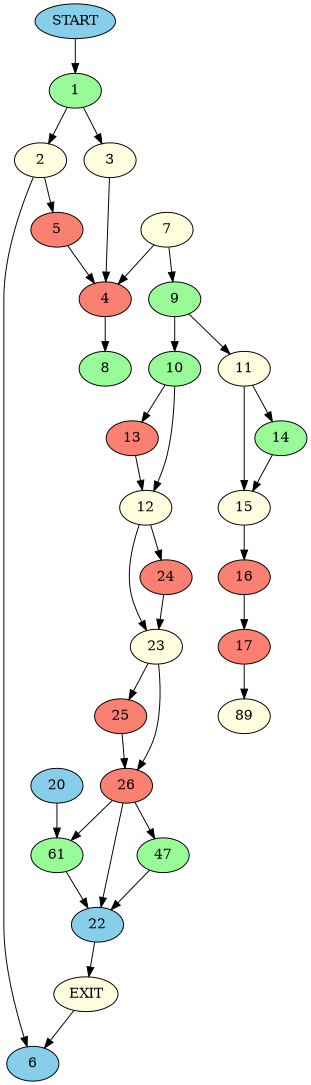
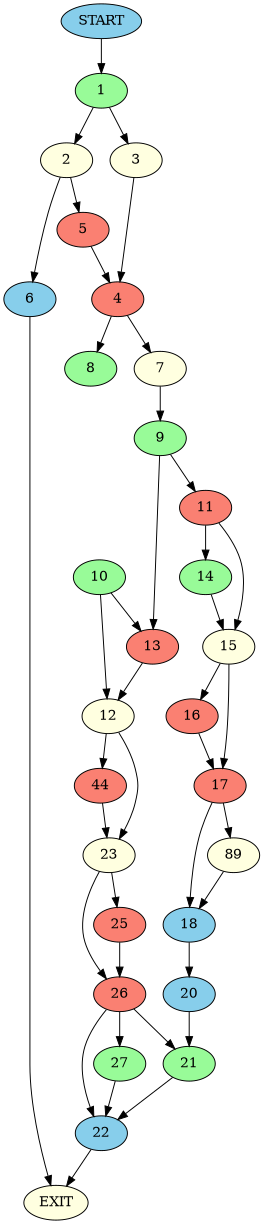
(139, 261) -> (136, 330)
(175, 329) -> (157, 538)
(244, 369) -> (206, 508)
(166, 577) -> (100, 786)
none -> (228, 712)
(57, 855) -> (189, 1064)
(163, 855) -> (120, 1064)
none -> (189, 925)
(62, 1025) -> (30, 747)
